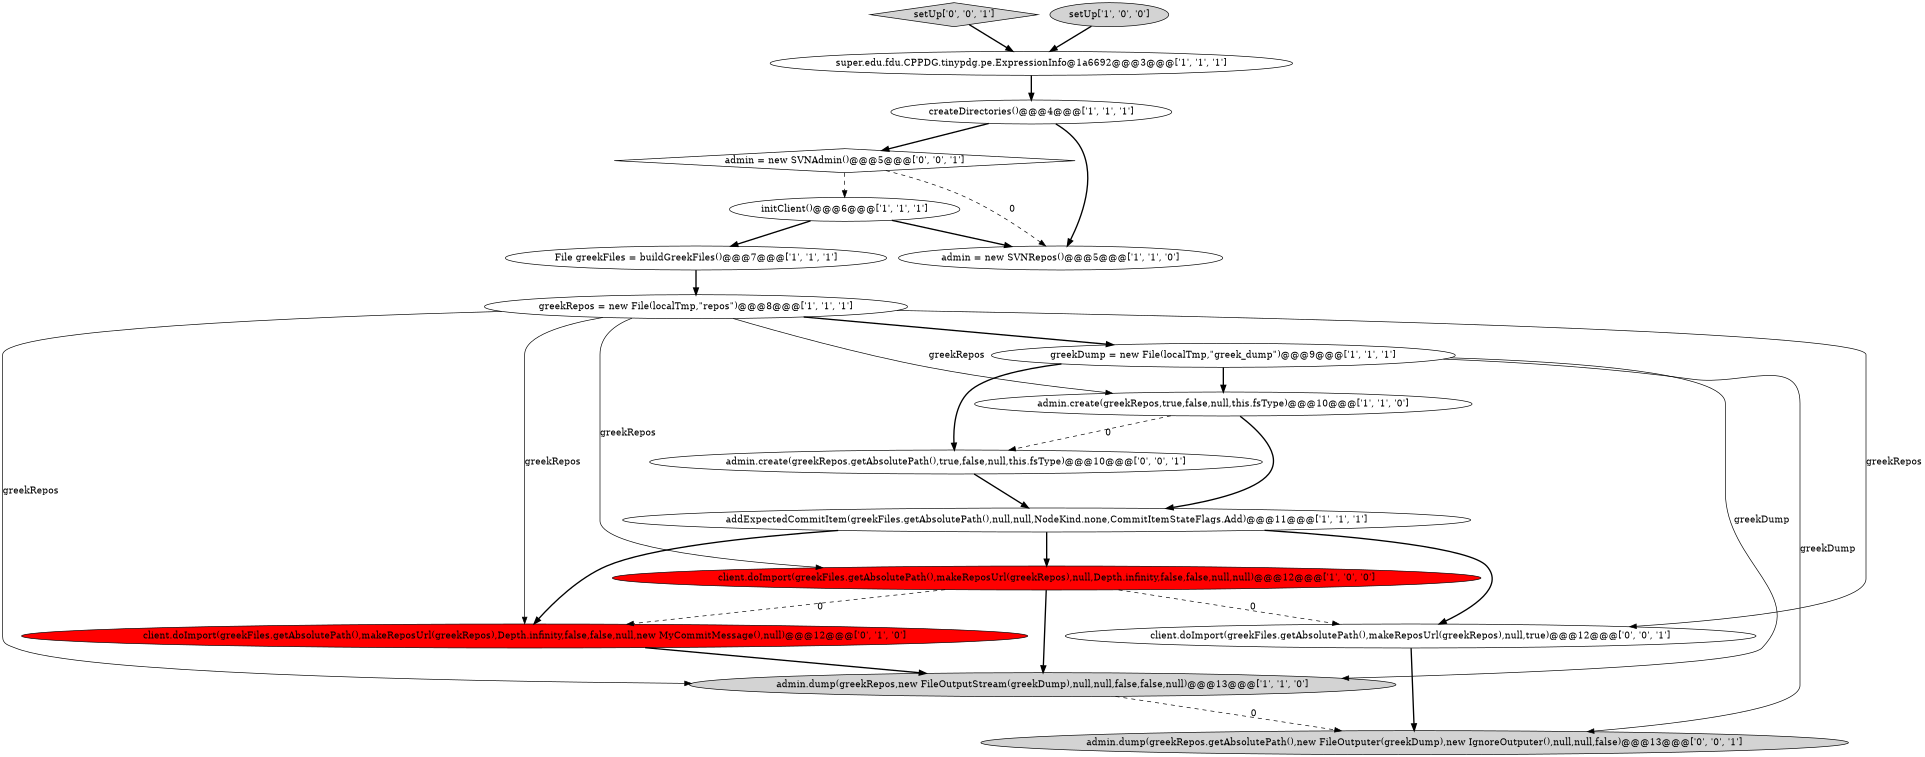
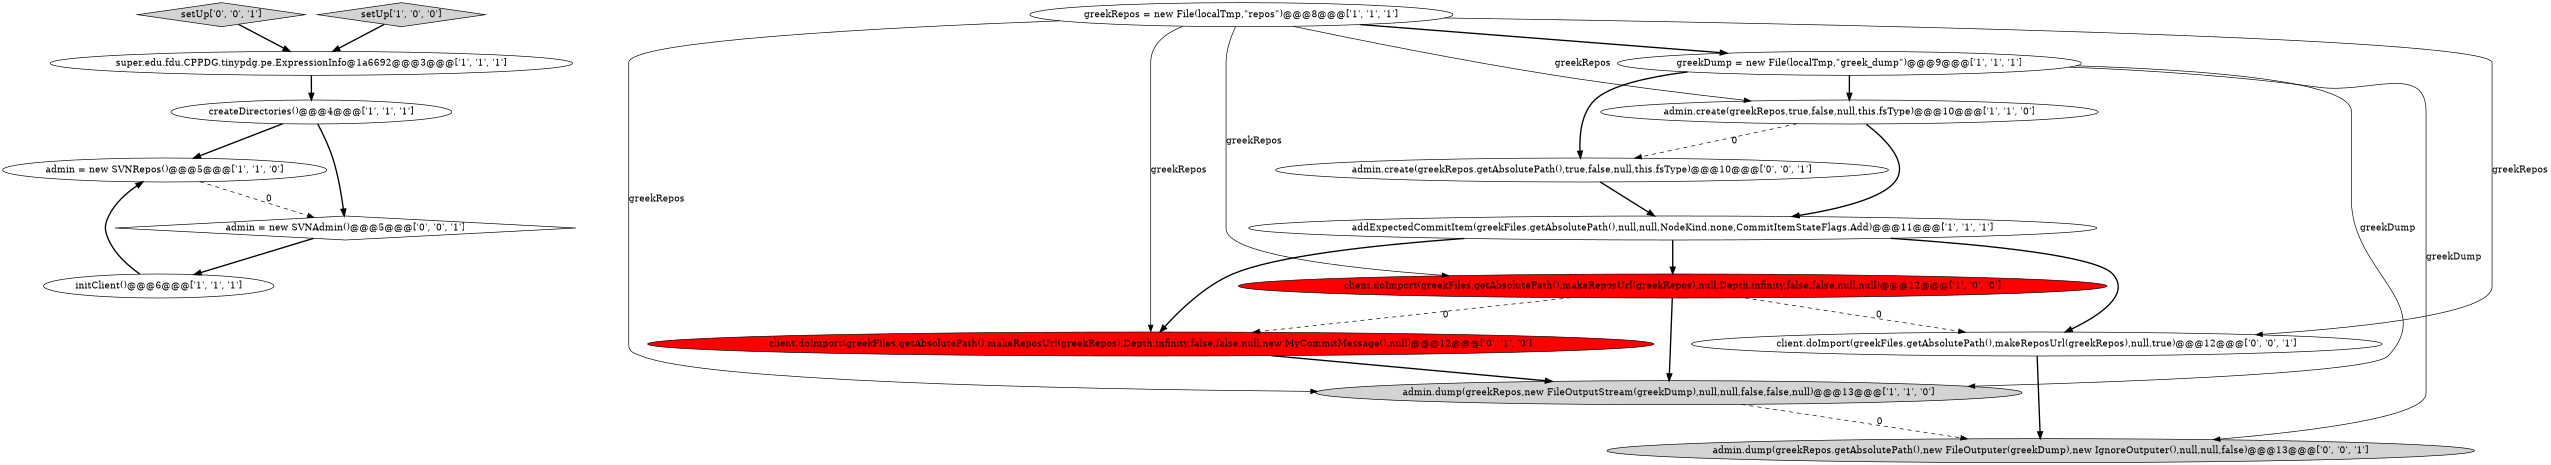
(1109, 15) -> (401, 15)
(845, 182) -> (257, 255)
(967, 198) -> (254, 199)
(696, 258) -> none
